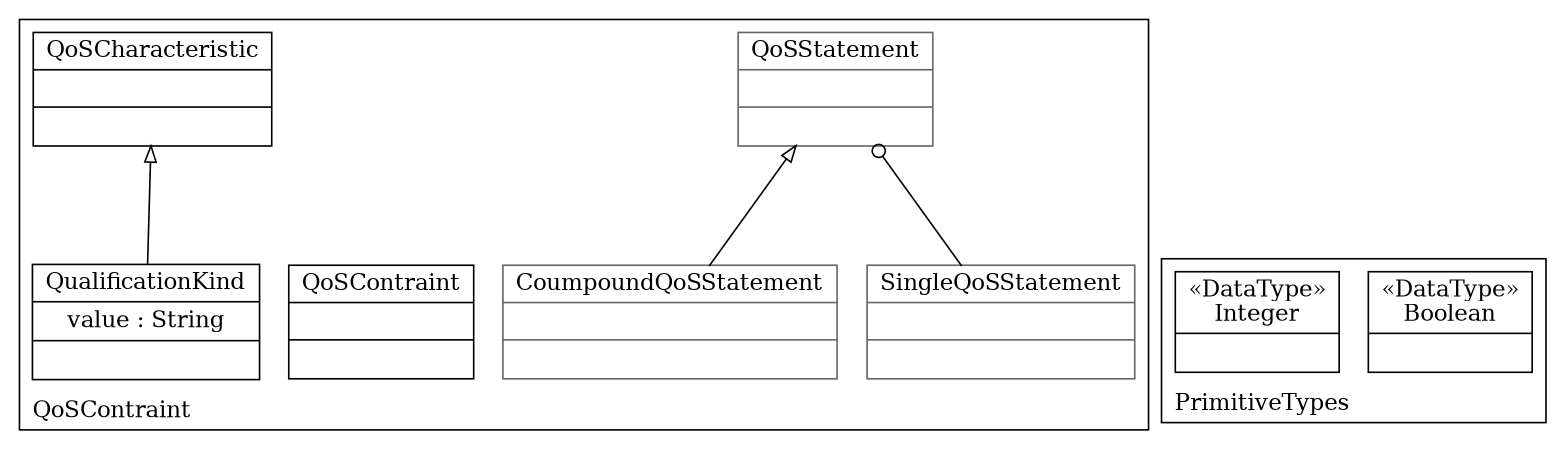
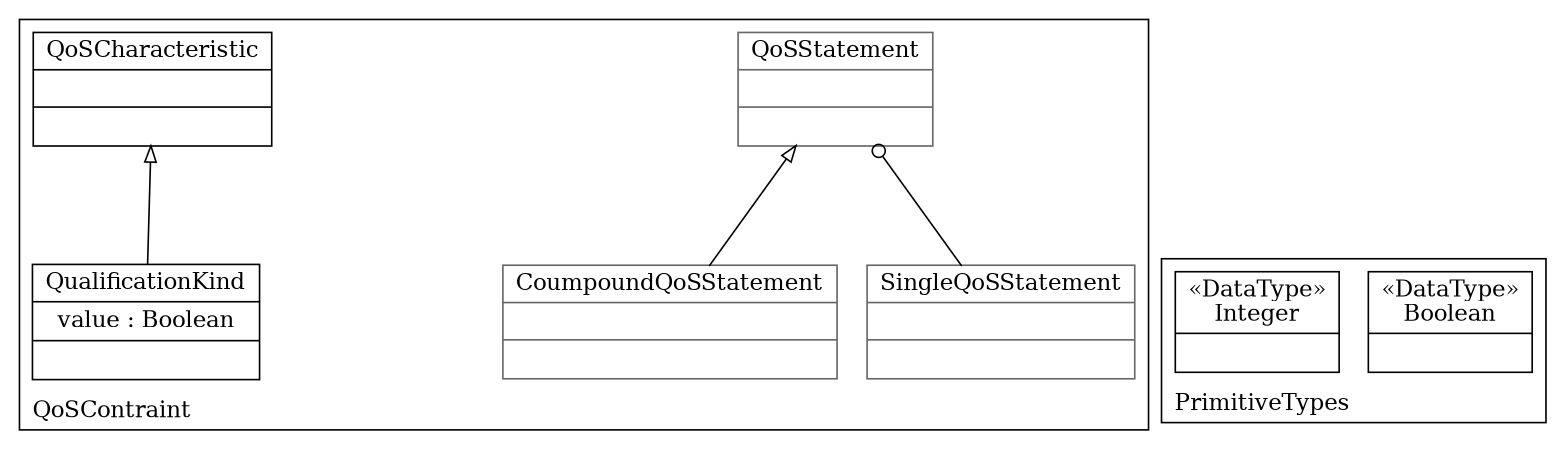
(146, 320) -> (146, 320)
(381, 322) -> none
